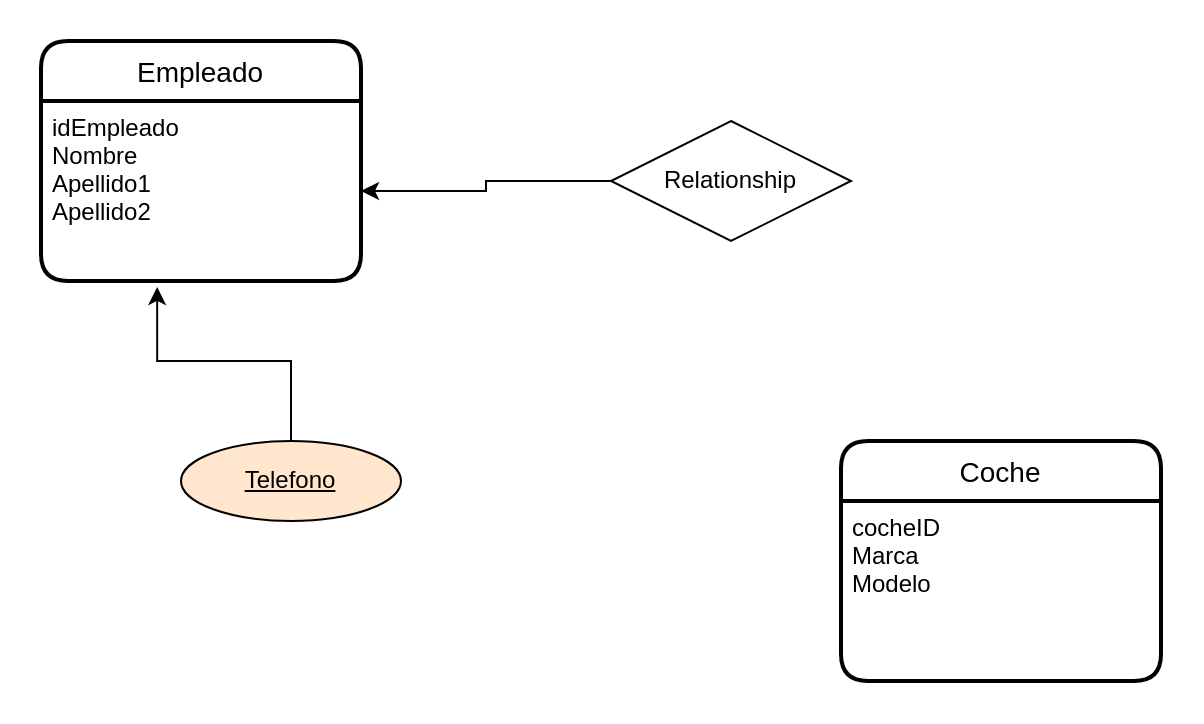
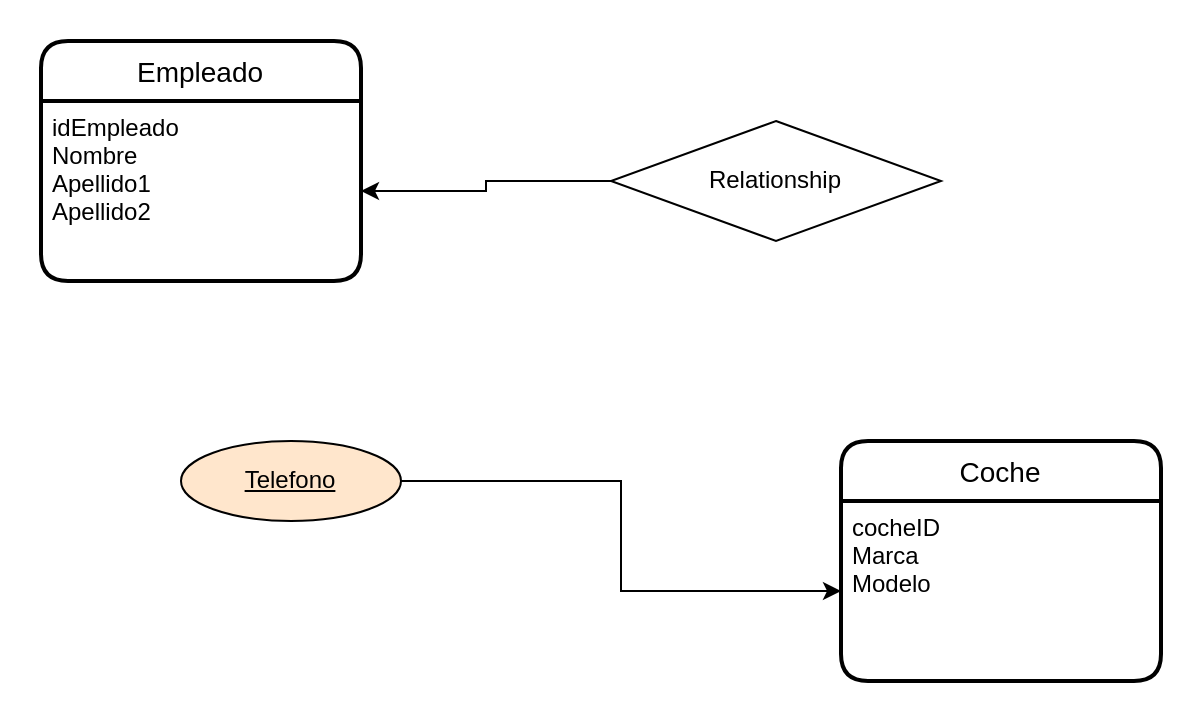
(731, 181) -> (776, 181)
(234, 361) -> (621, 529)
